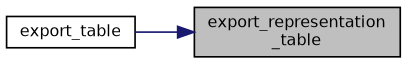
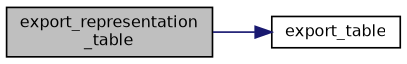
(156, 32) -> (234, 32)
